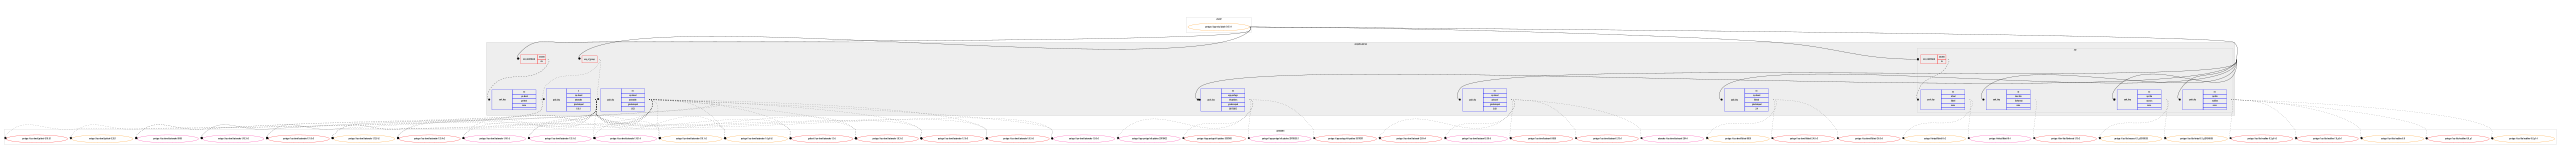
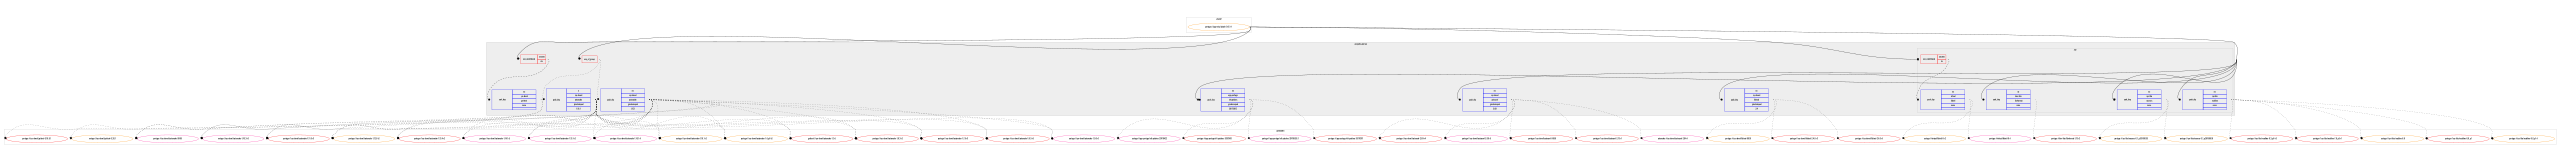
(2197, 139) -> (2197, 139)
